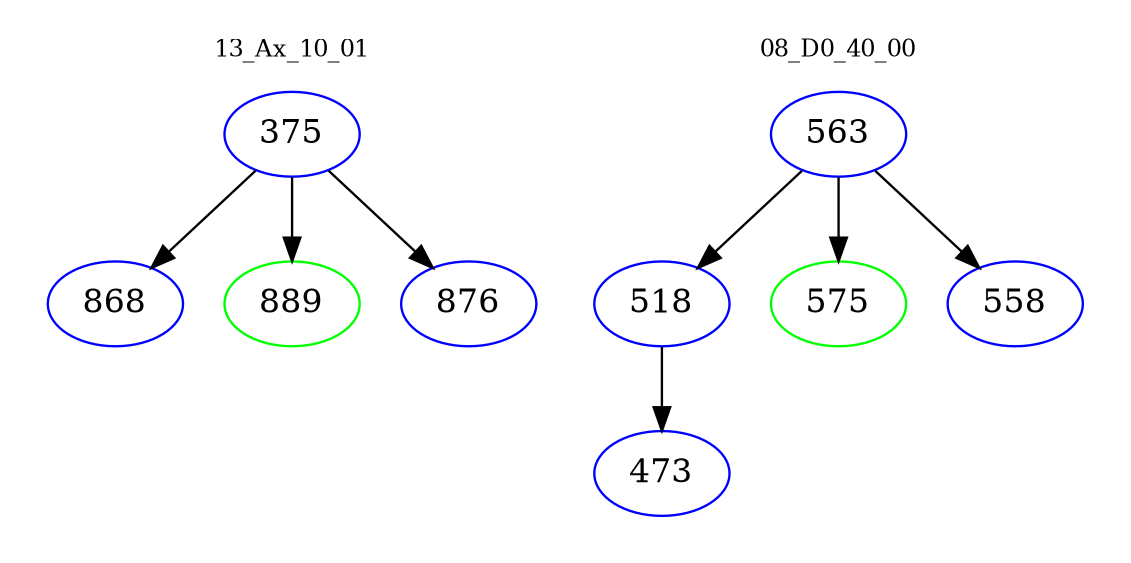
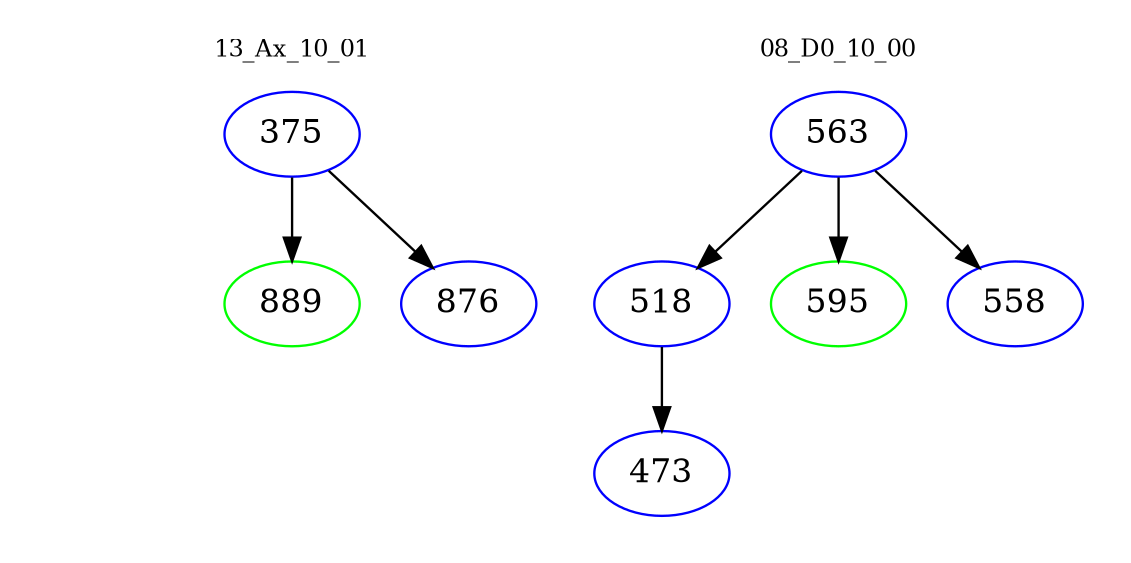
(839, 51) -> (839, 51)
(115, 304) -> none
(839, 304) -> (839, 304)
